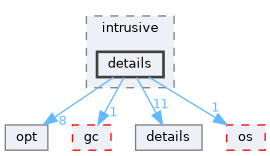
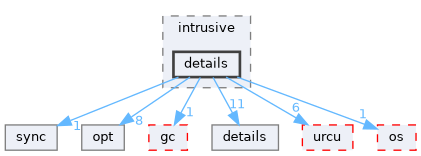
none -> (31, 138)
none -> (328, 138)
